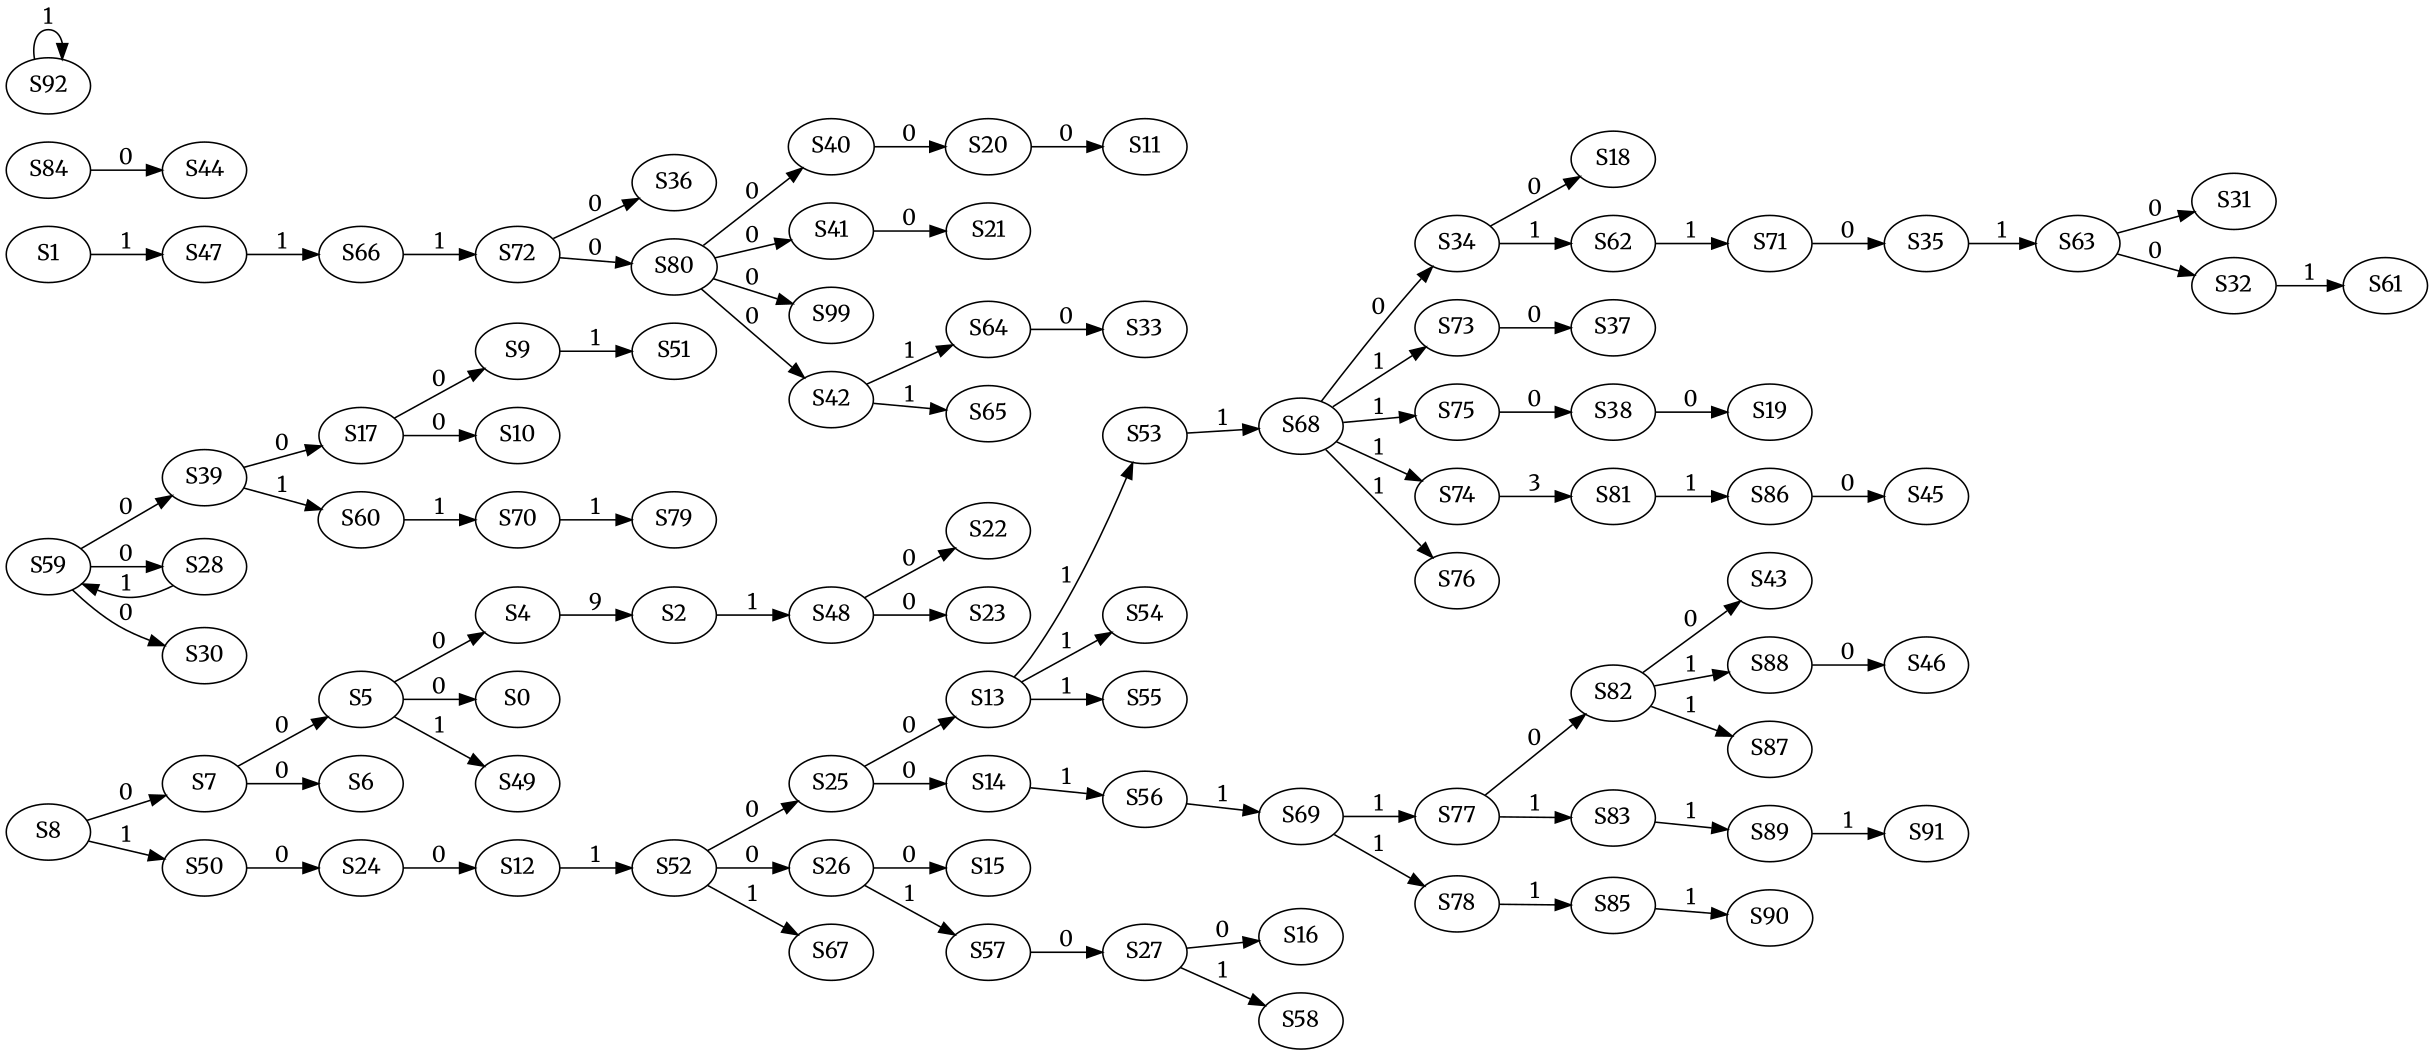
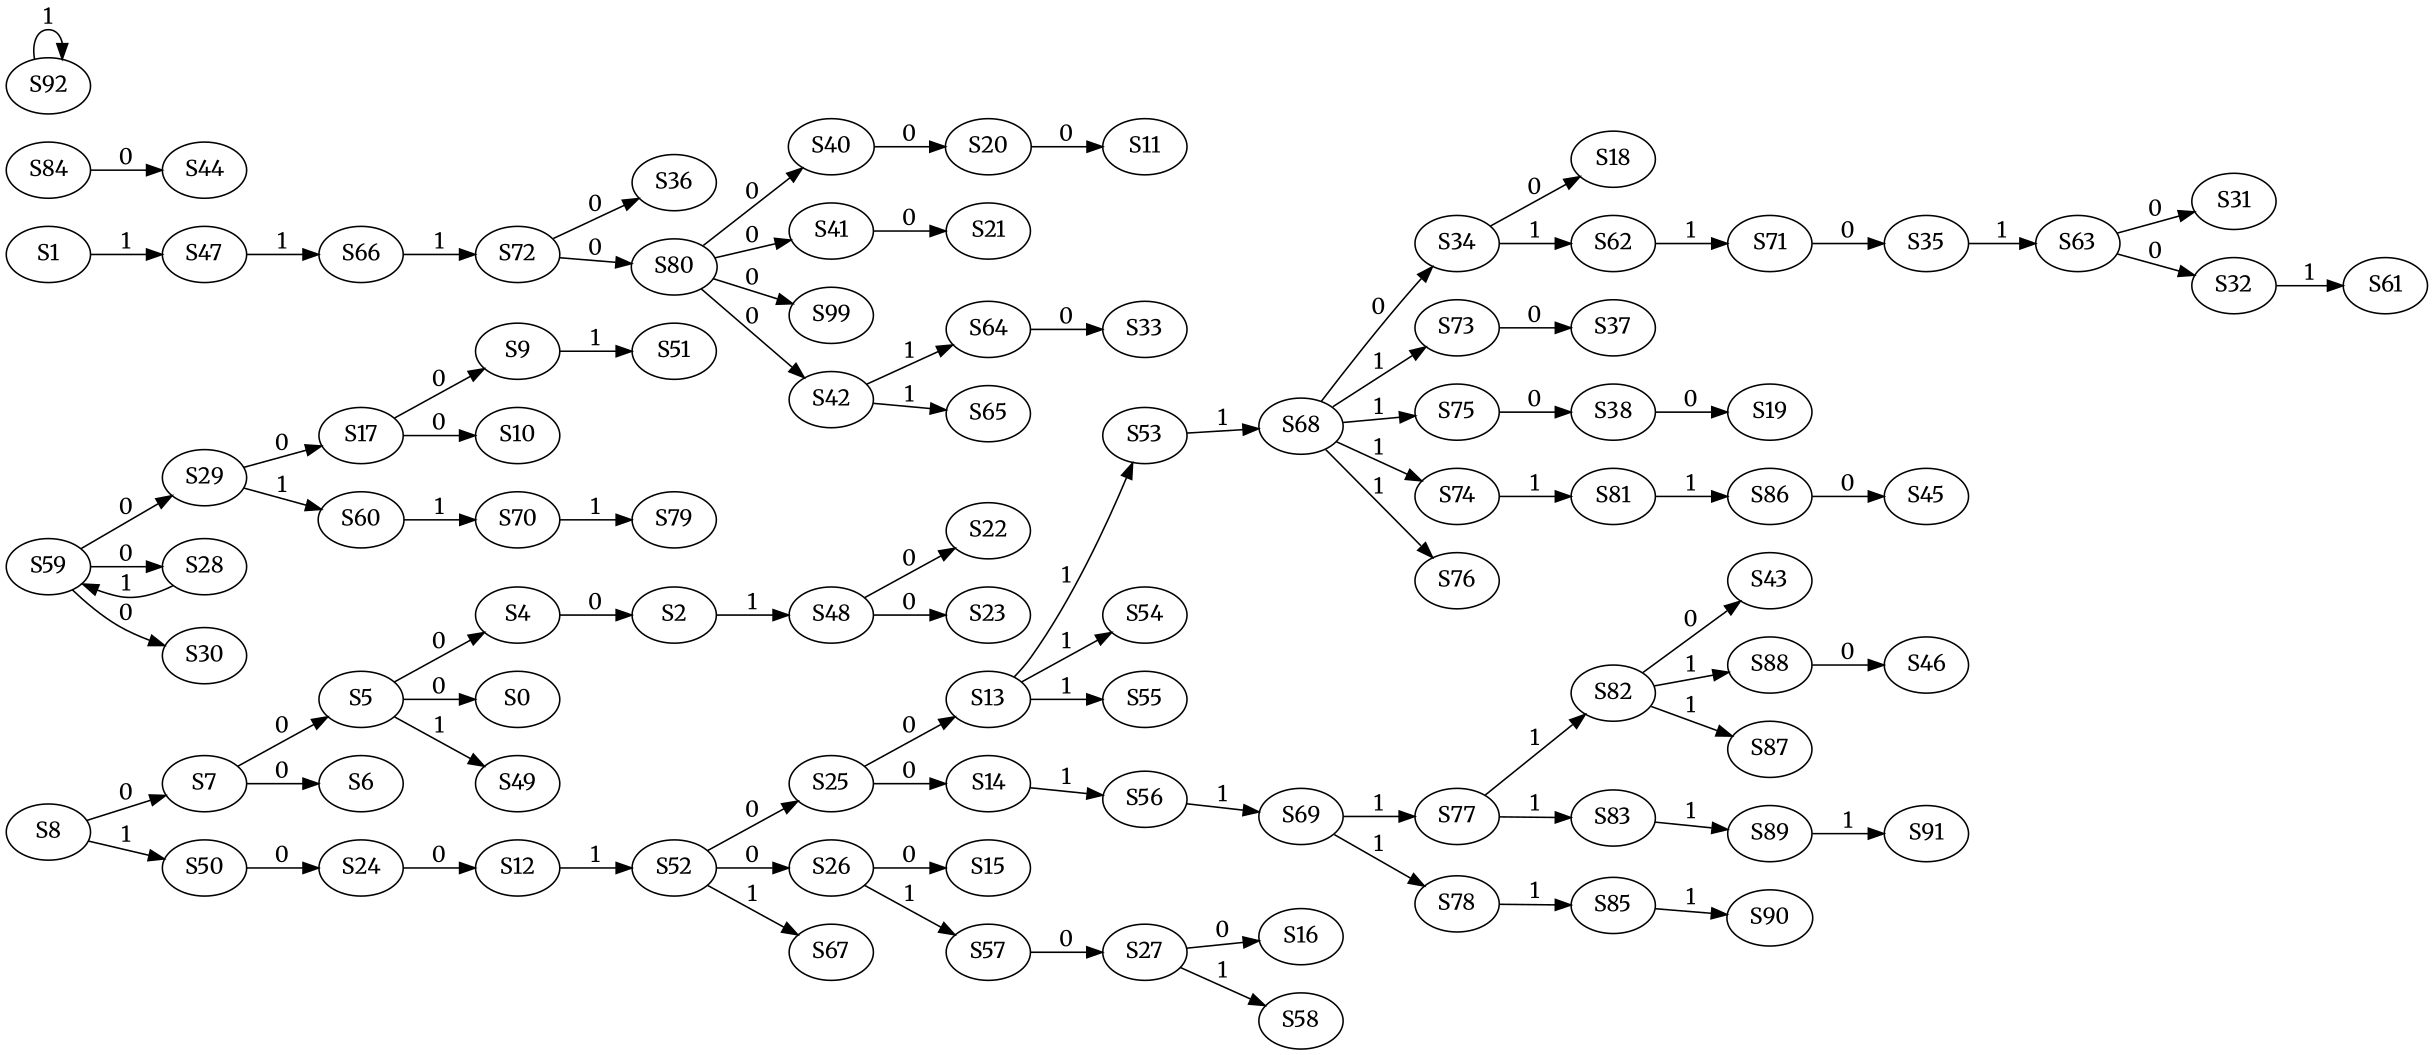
(205, 478) -> (205, 478)
(1535, 485) -> (1535, 485)
(596, 603) -> (596, 603)
(1535, 739) -> (1535, 739)
